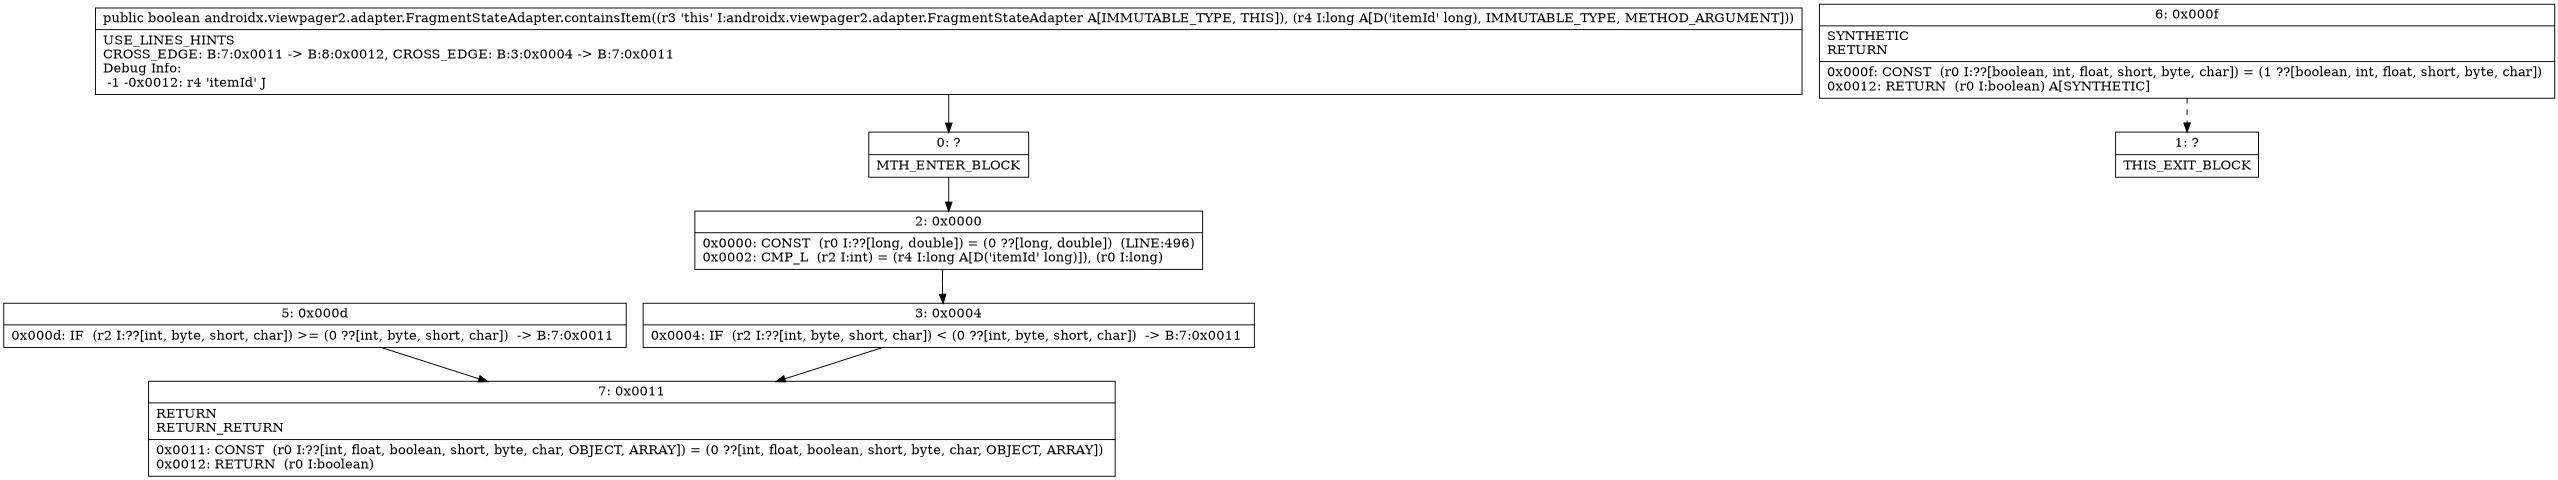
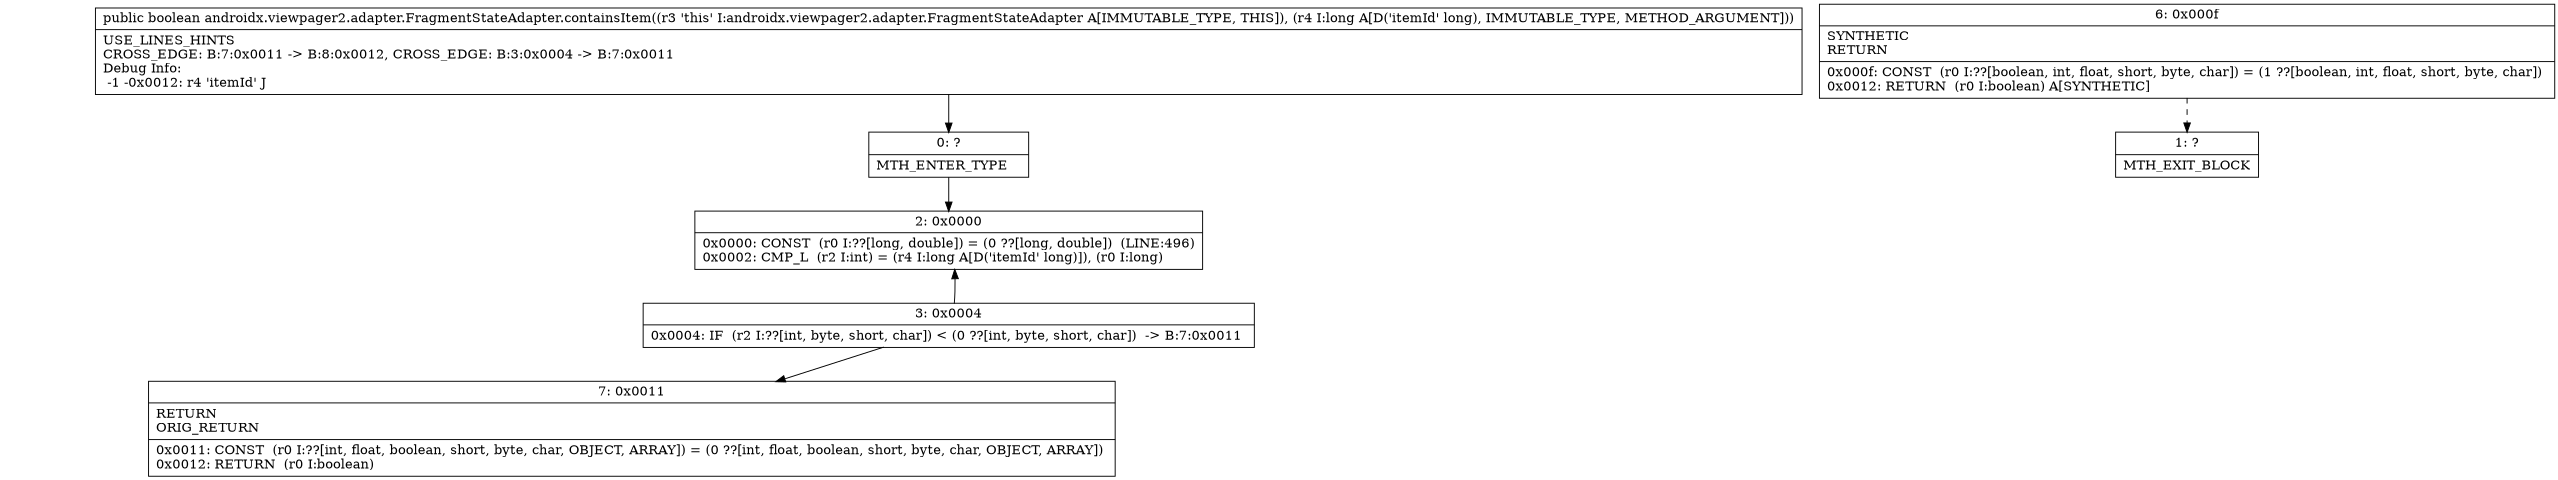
(949, 165) -> (942, 165)
(2187, 165) -> (2187, 165)
(942, 282) -> (955, 291)
(315, 325) -> none
(220, 428) -> (208, 428)
